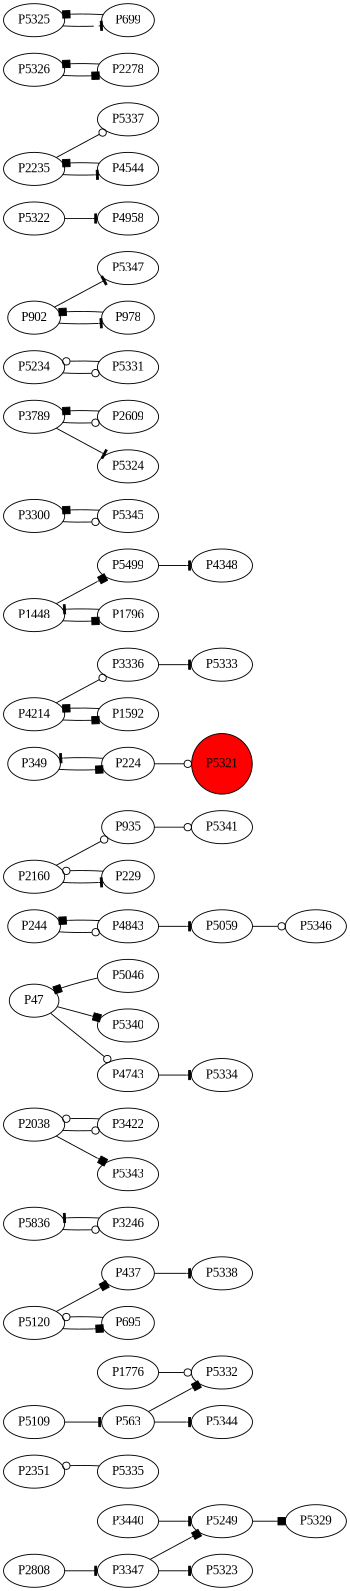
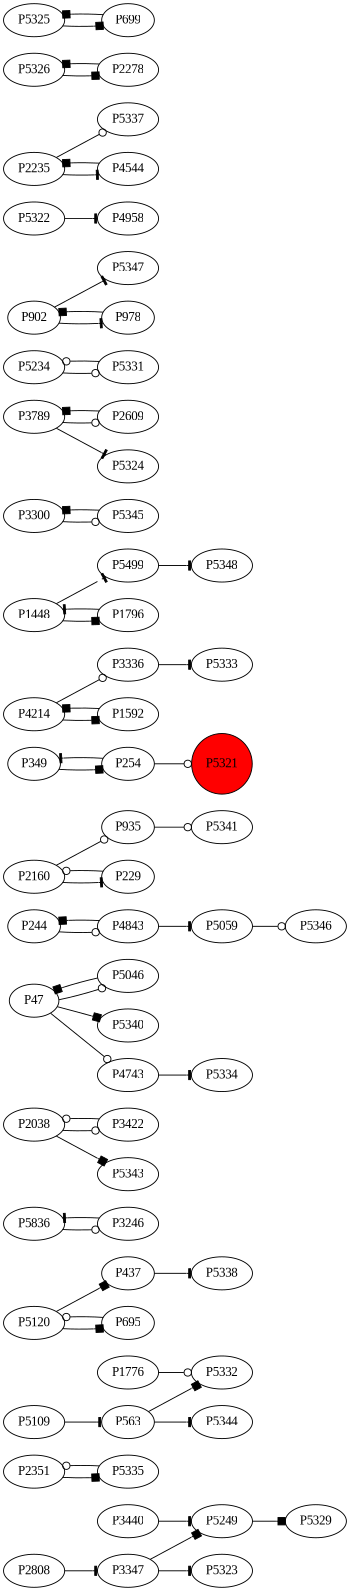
(78, 26) -> (78, 26)
(222, 566) -> (222, 566)
(77, 593) -> (77, 593)
(128, 764) -> (128, 764)
none -> (79, 995)
none -> (76, 1478)
